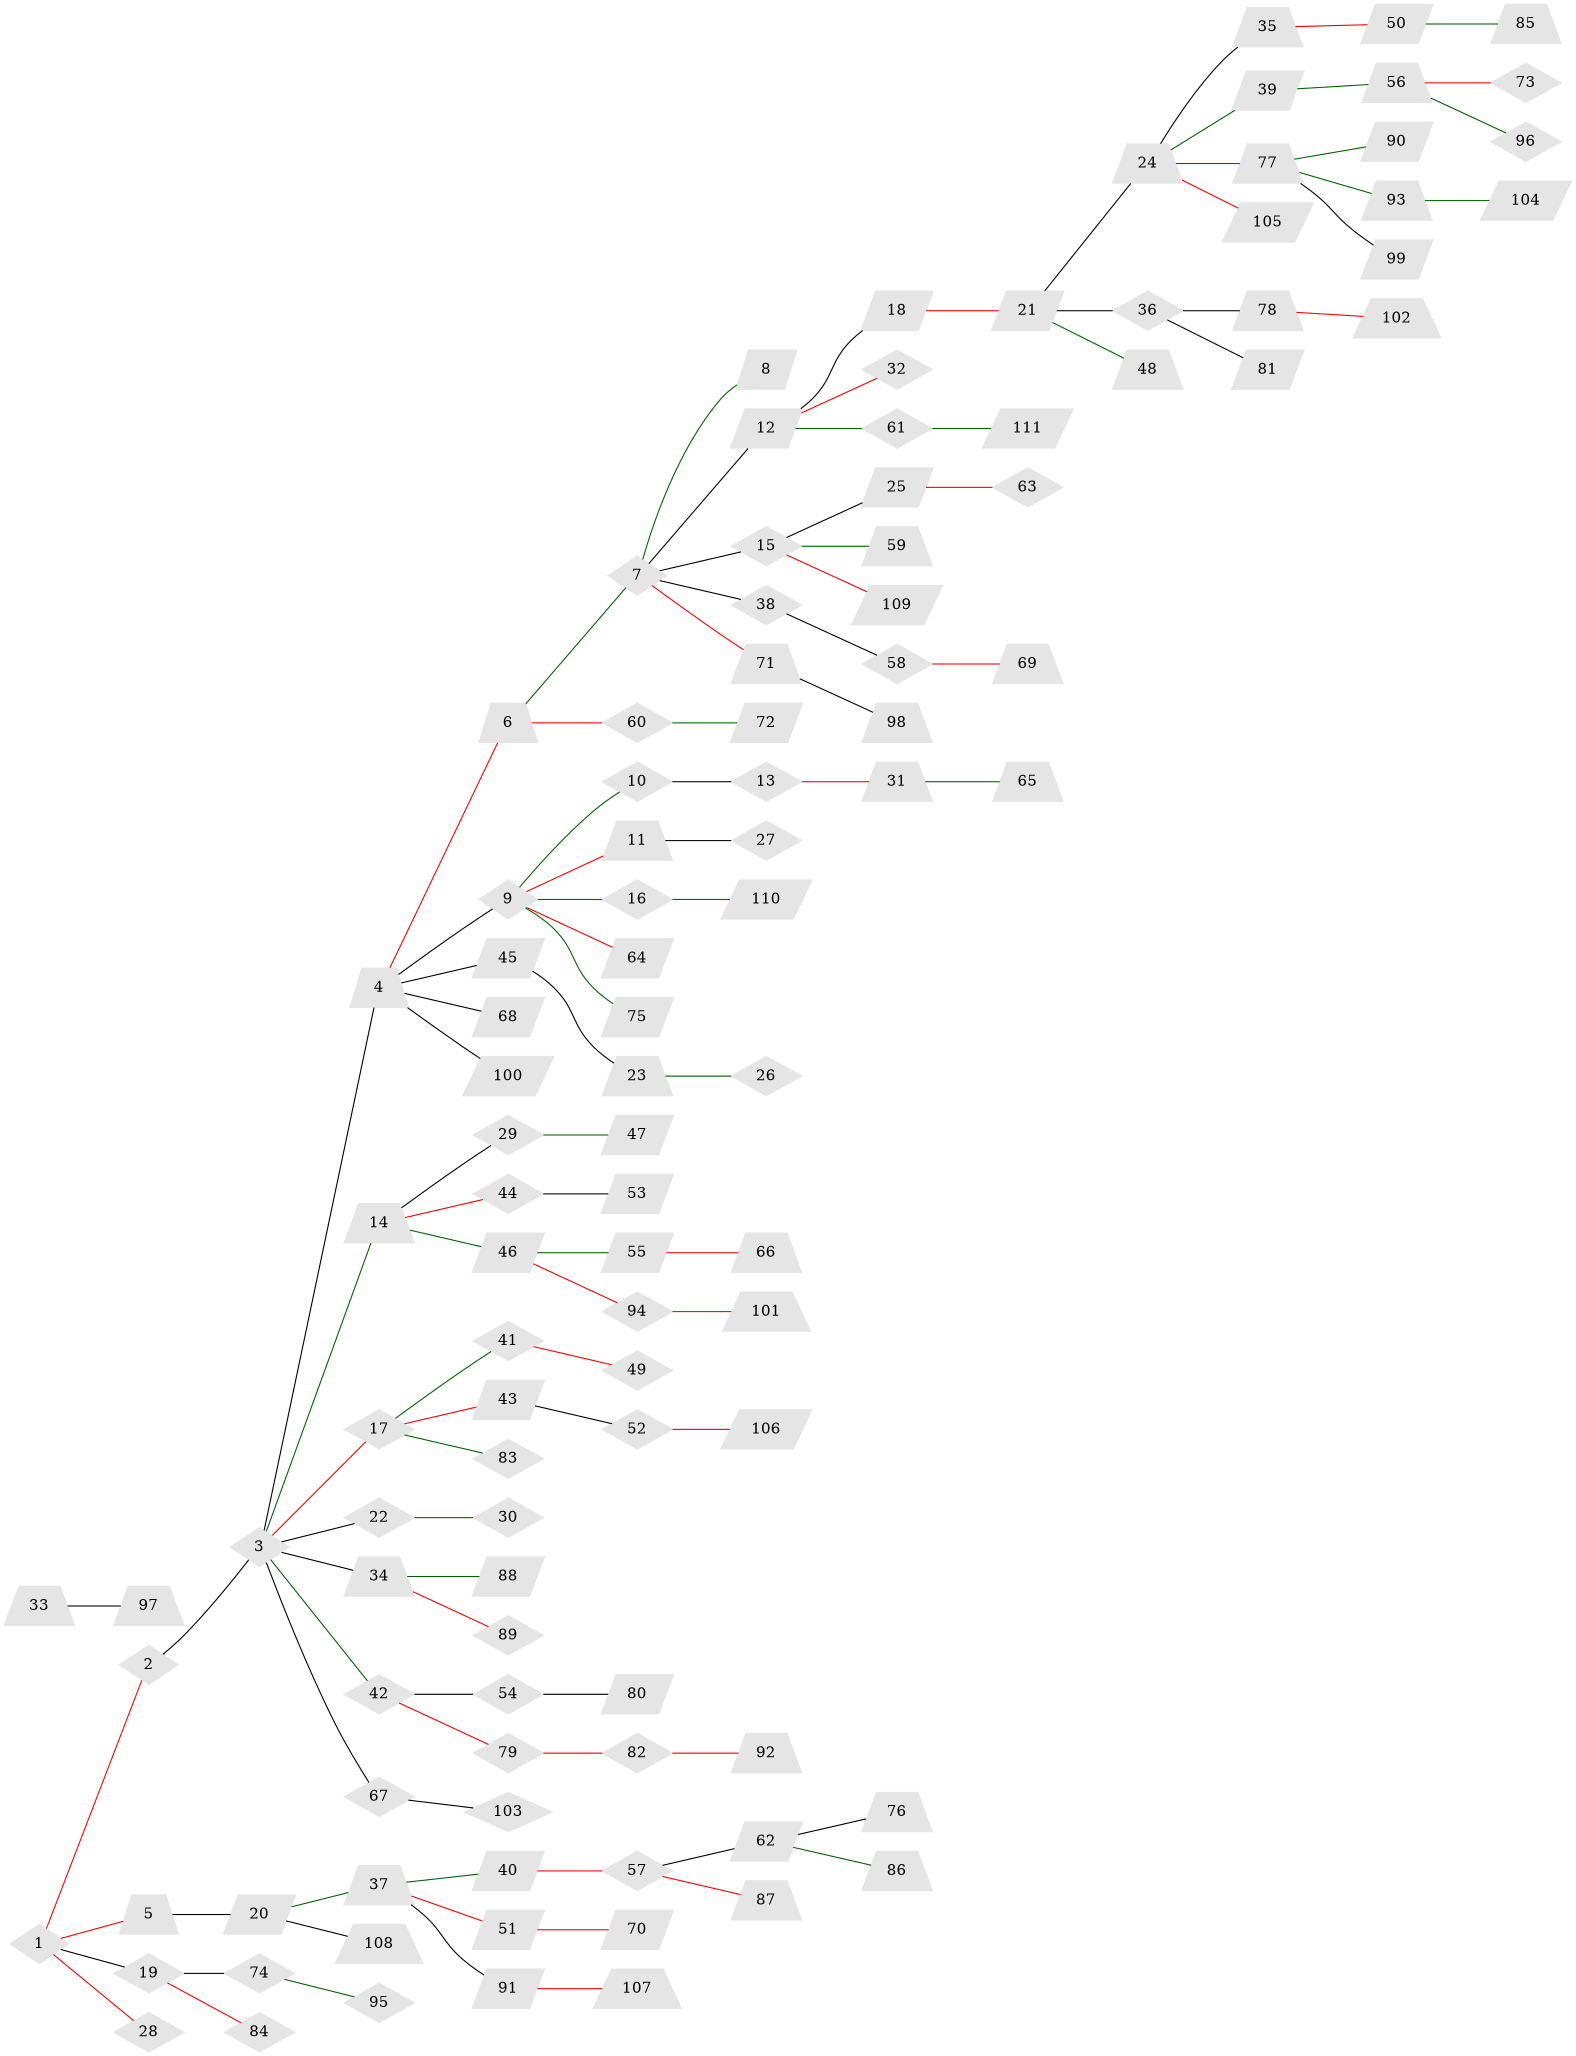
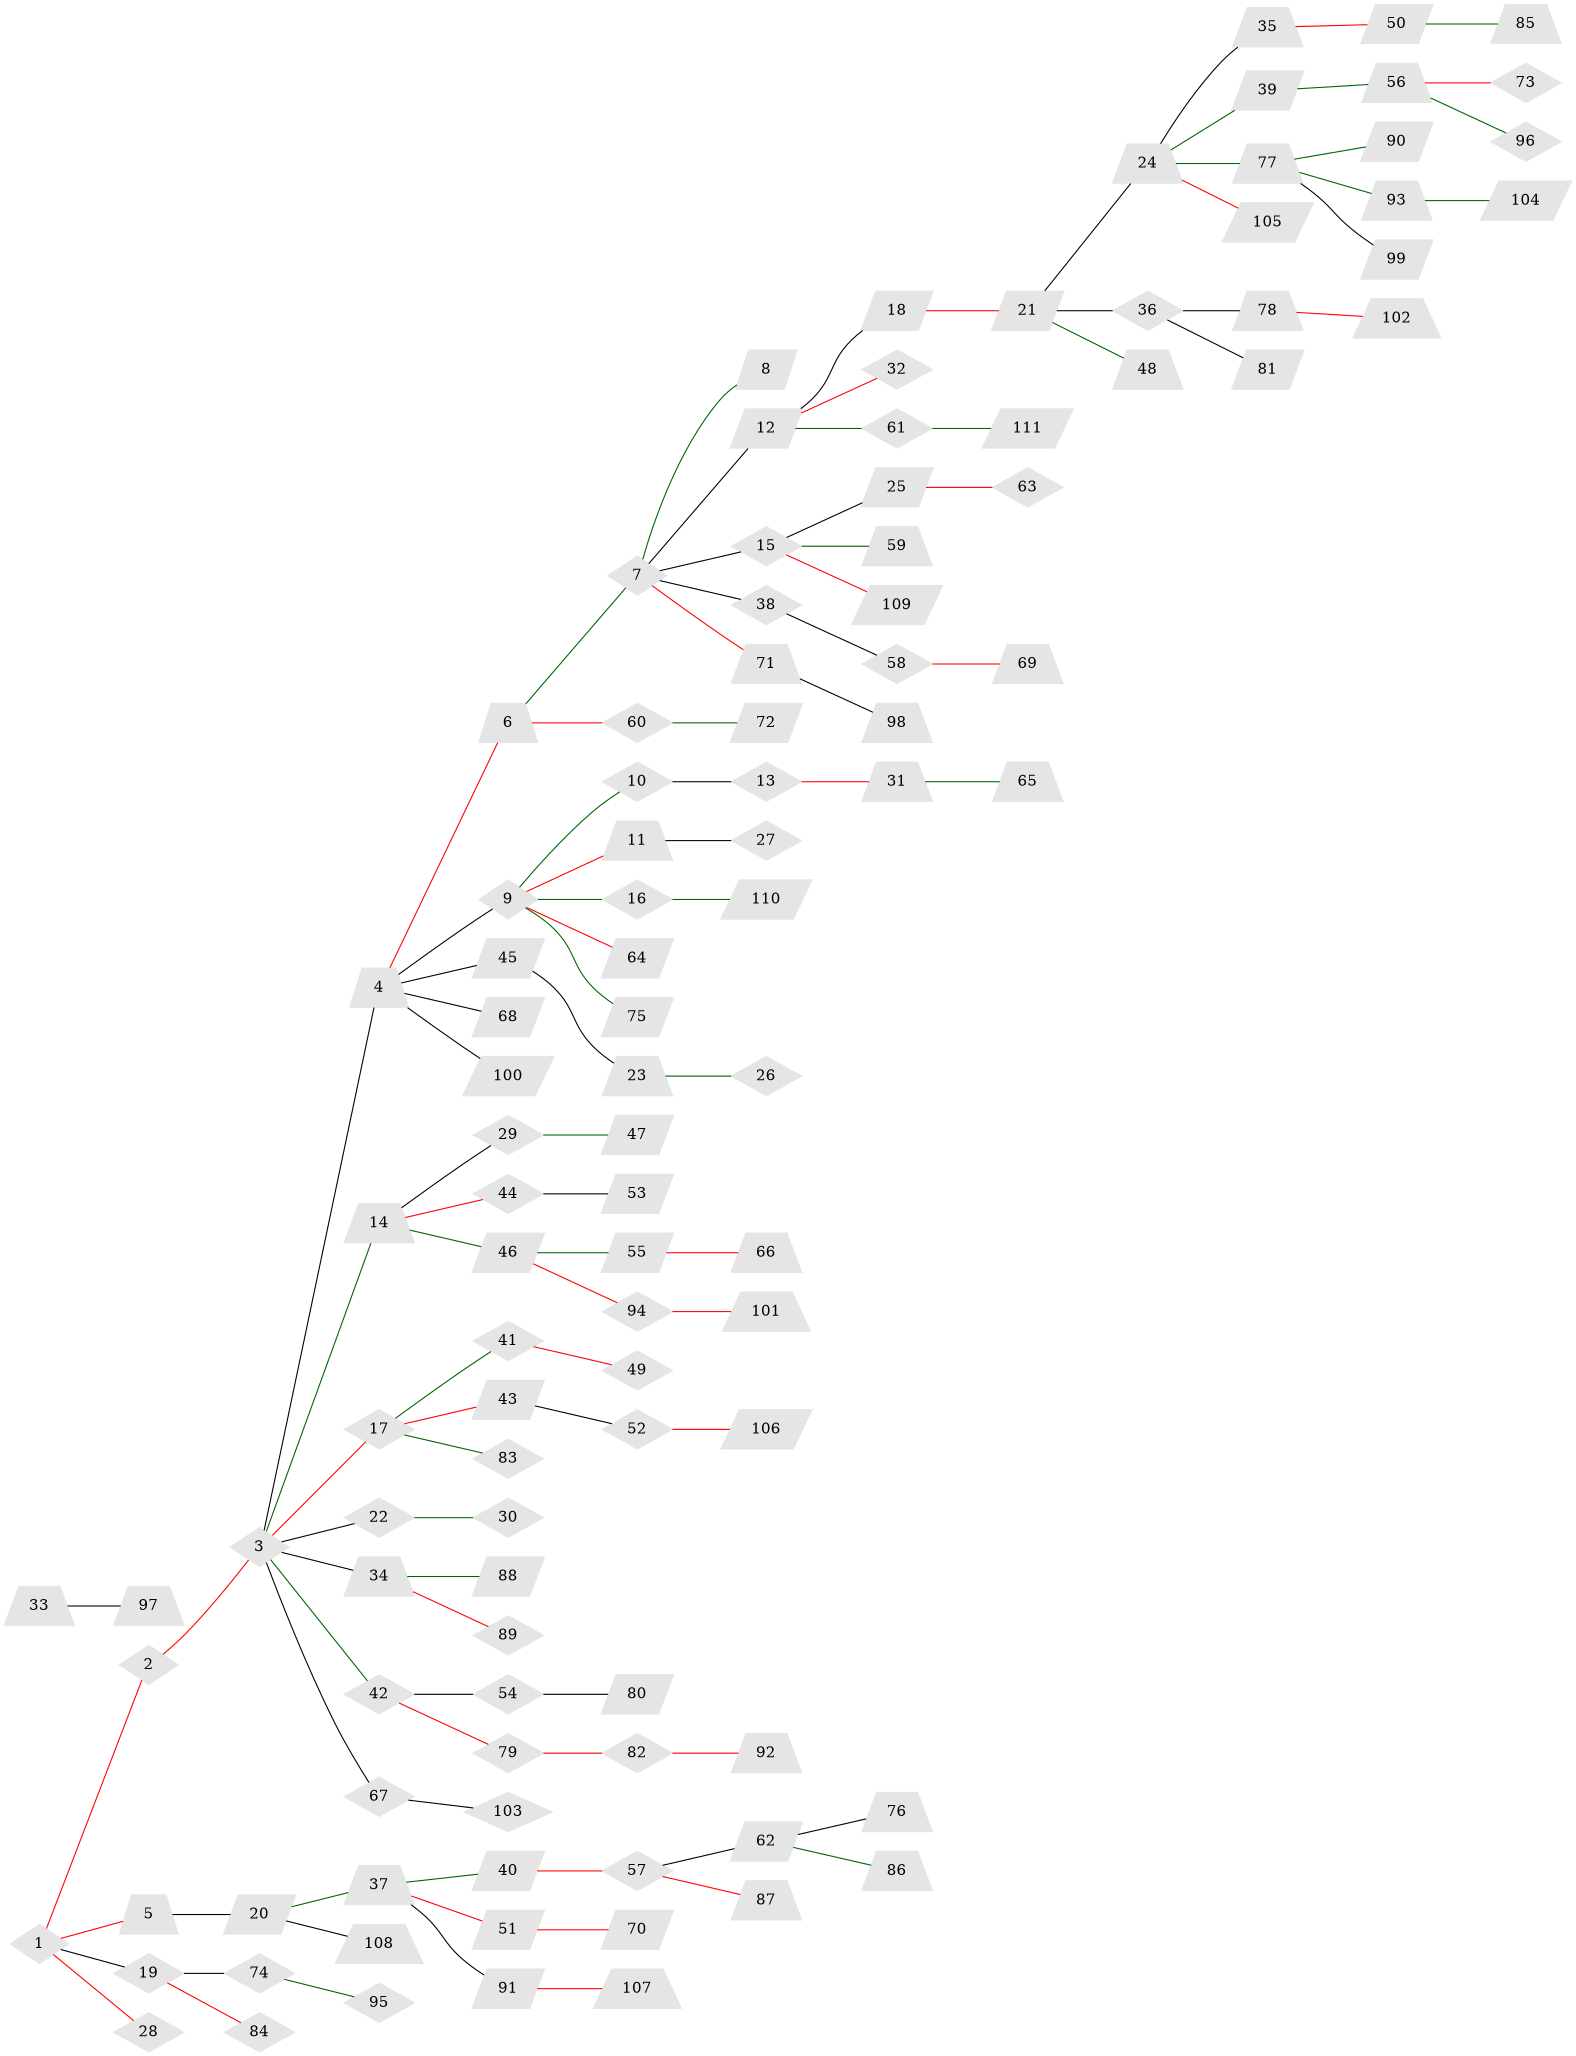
(208, 1609) -> (208, 1609)
